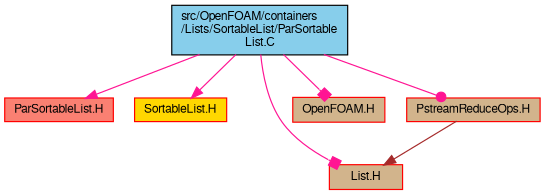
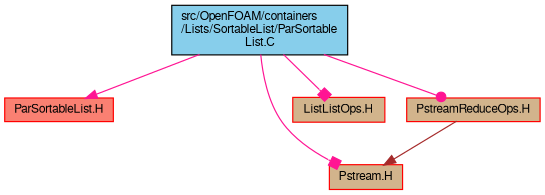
(181, 110) -> none
(339, 110) -> (339, 110)
(366, 177) -> (366, 177)
